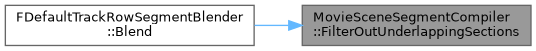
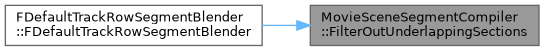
(130, 25) -> (134, 25)
